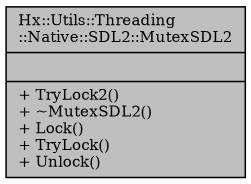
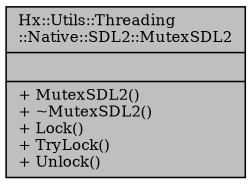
(69, 95) -> (79, 95)
